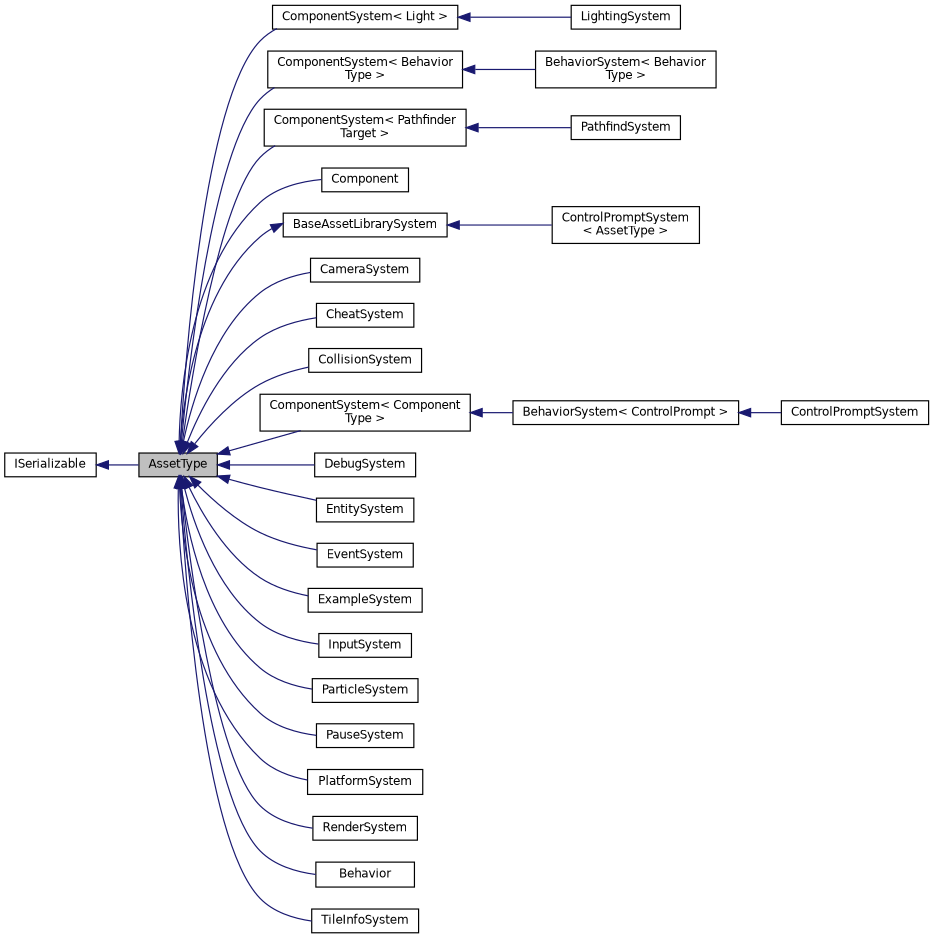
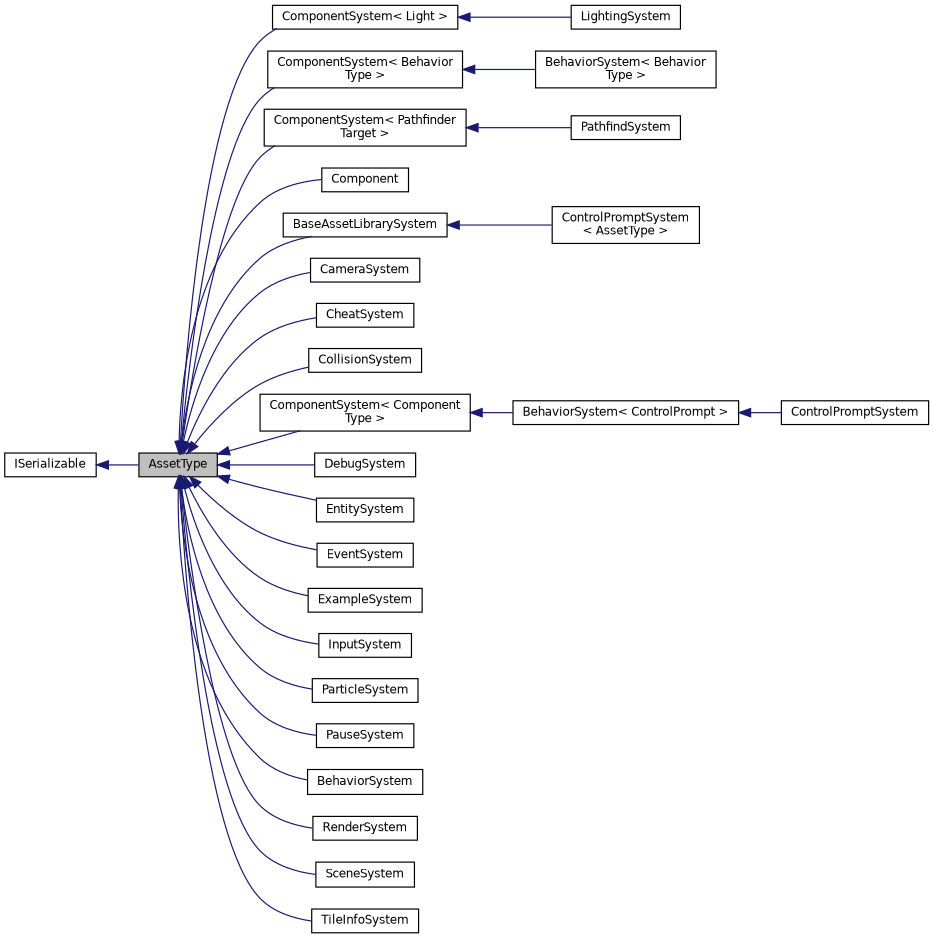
(217, 296) -> (217, 317)
(365, 782) -> (365, 782)
(365, 875) -> (365, 875)
